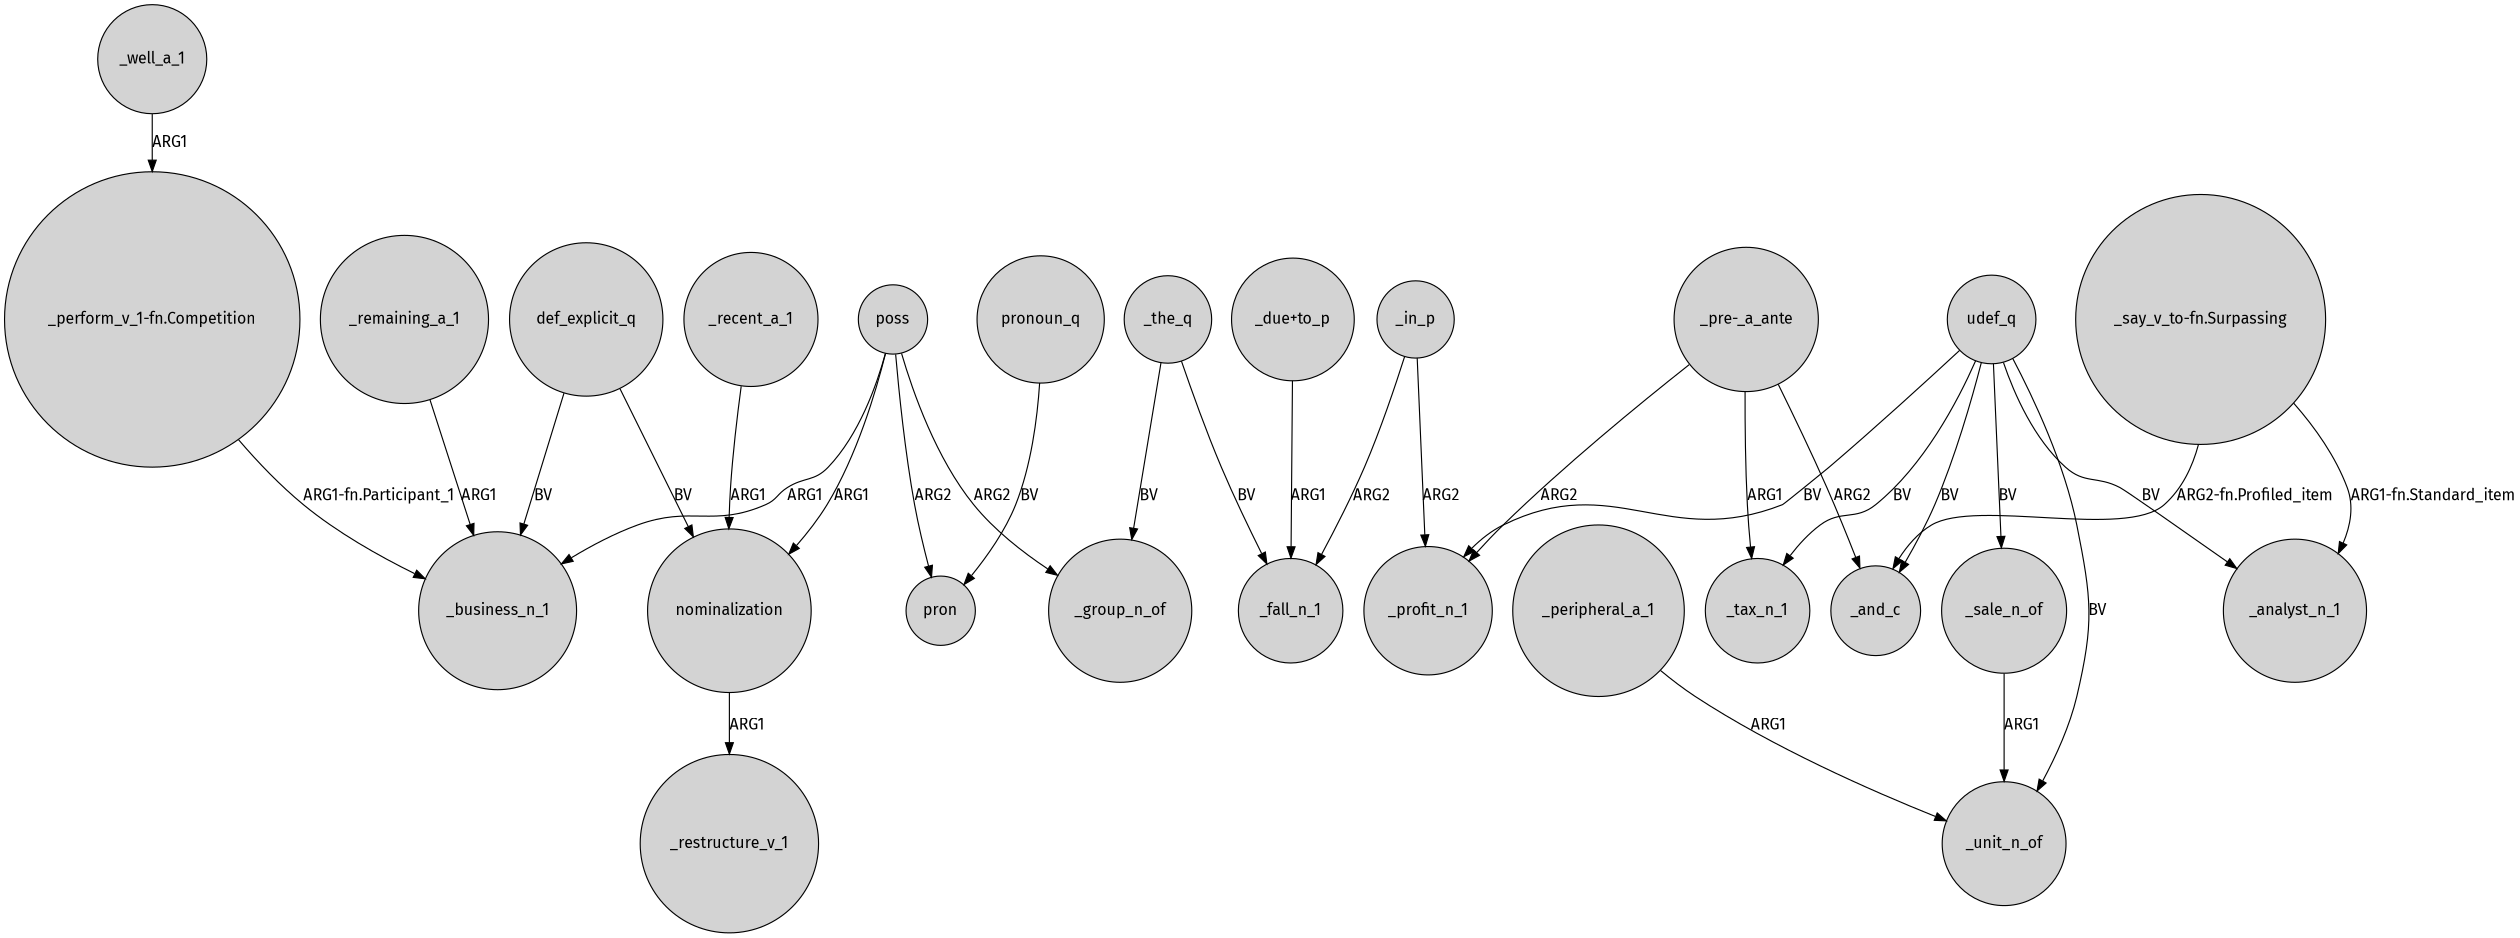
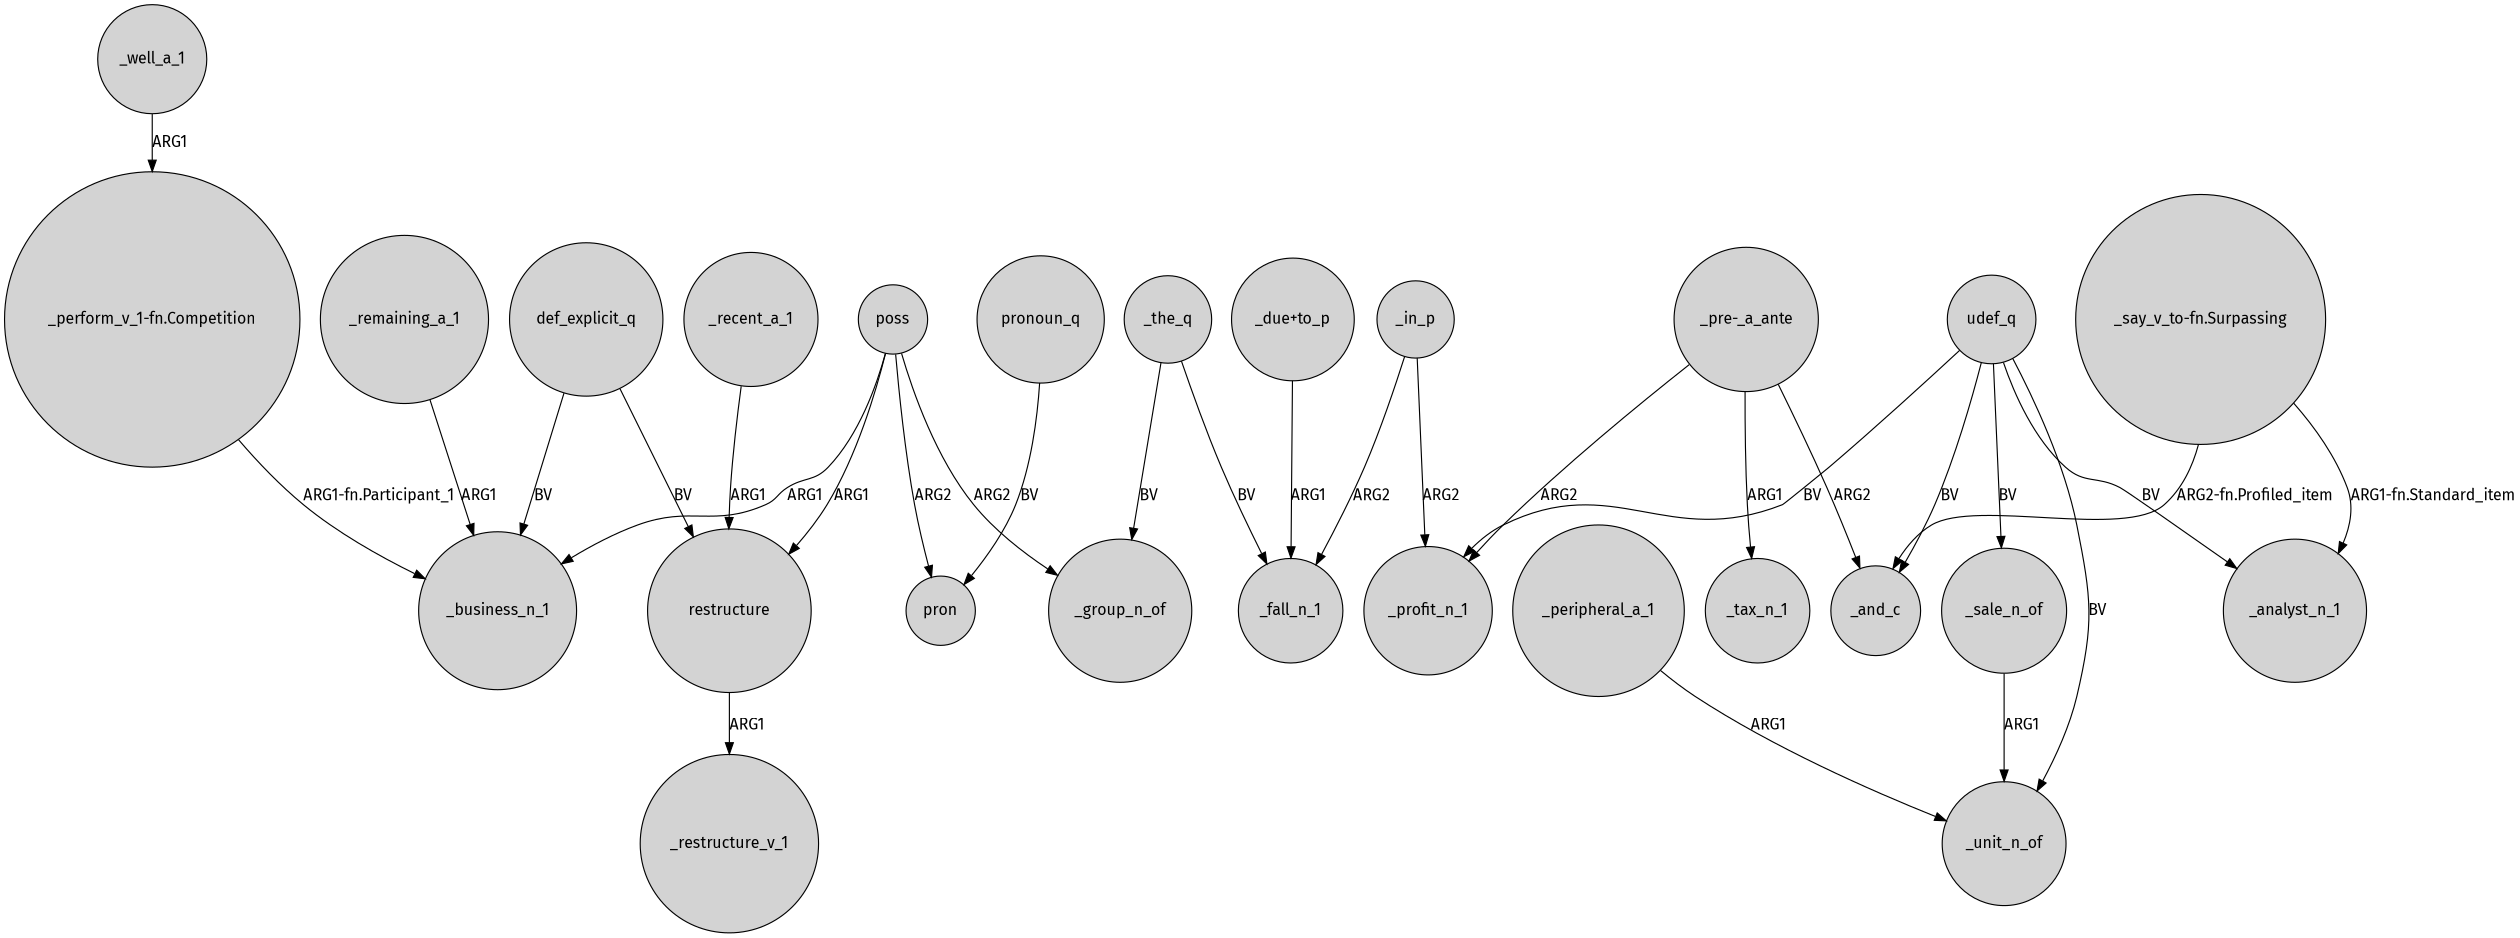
(1902, 479) -> none
(729, 611) -> (729, 611)
